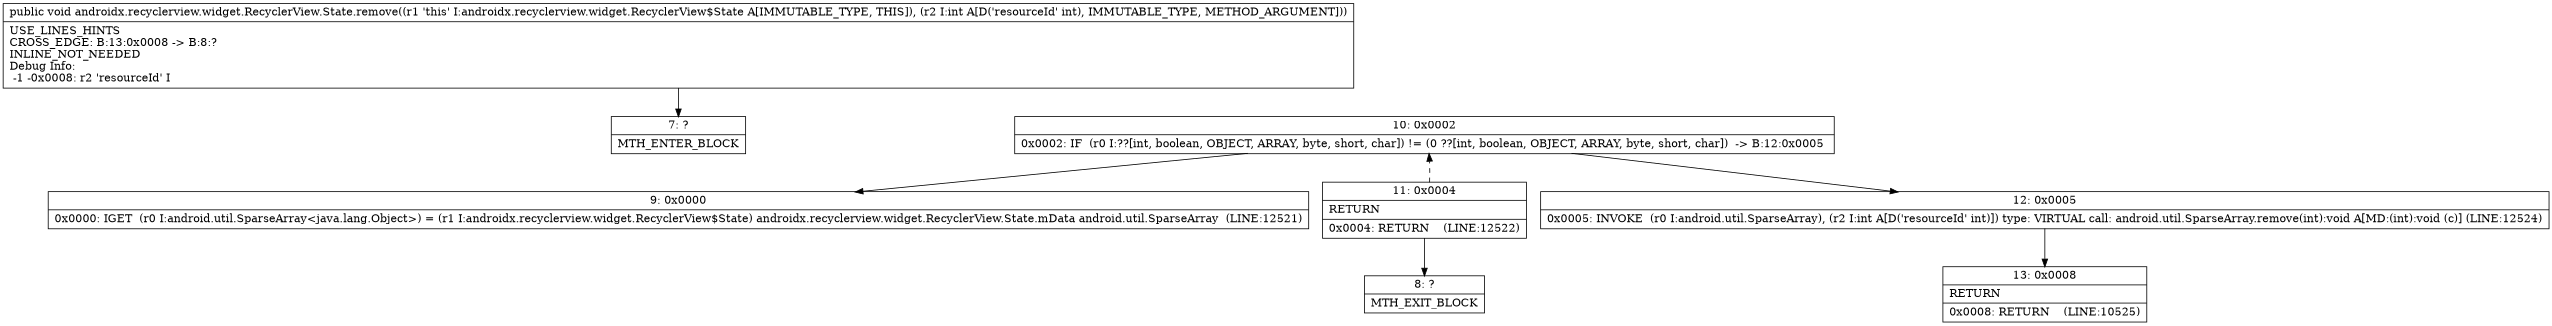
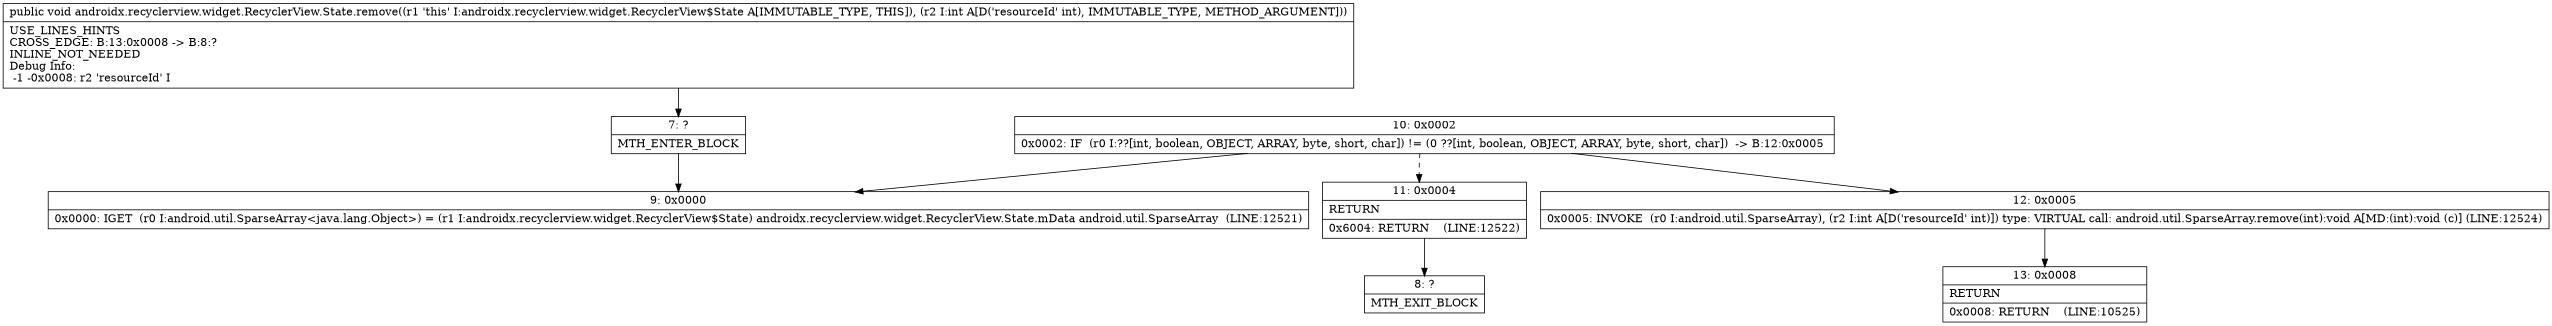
none -> (678, 169)
(1430, 172) -> (1419, 164)
(1424, 228) -> (1424, 228)
